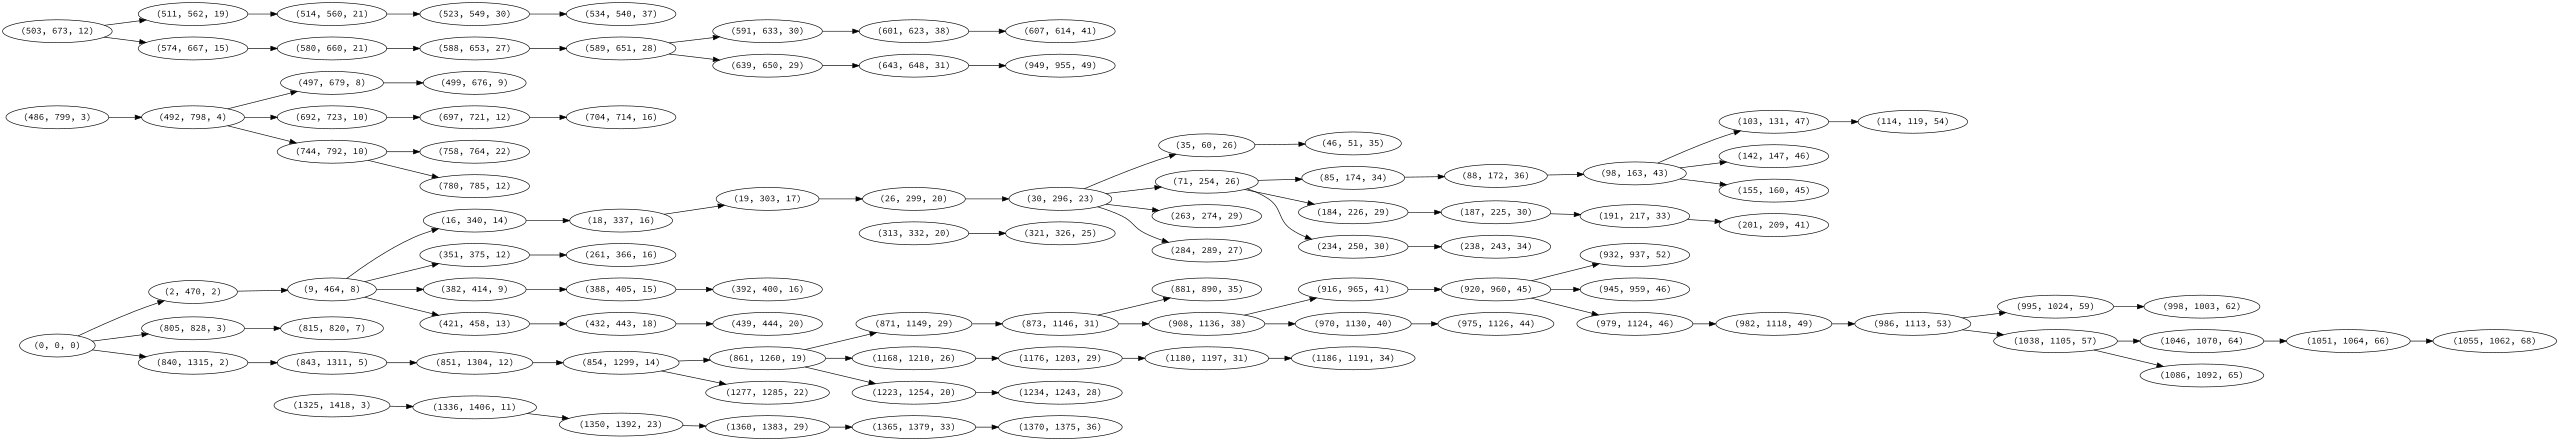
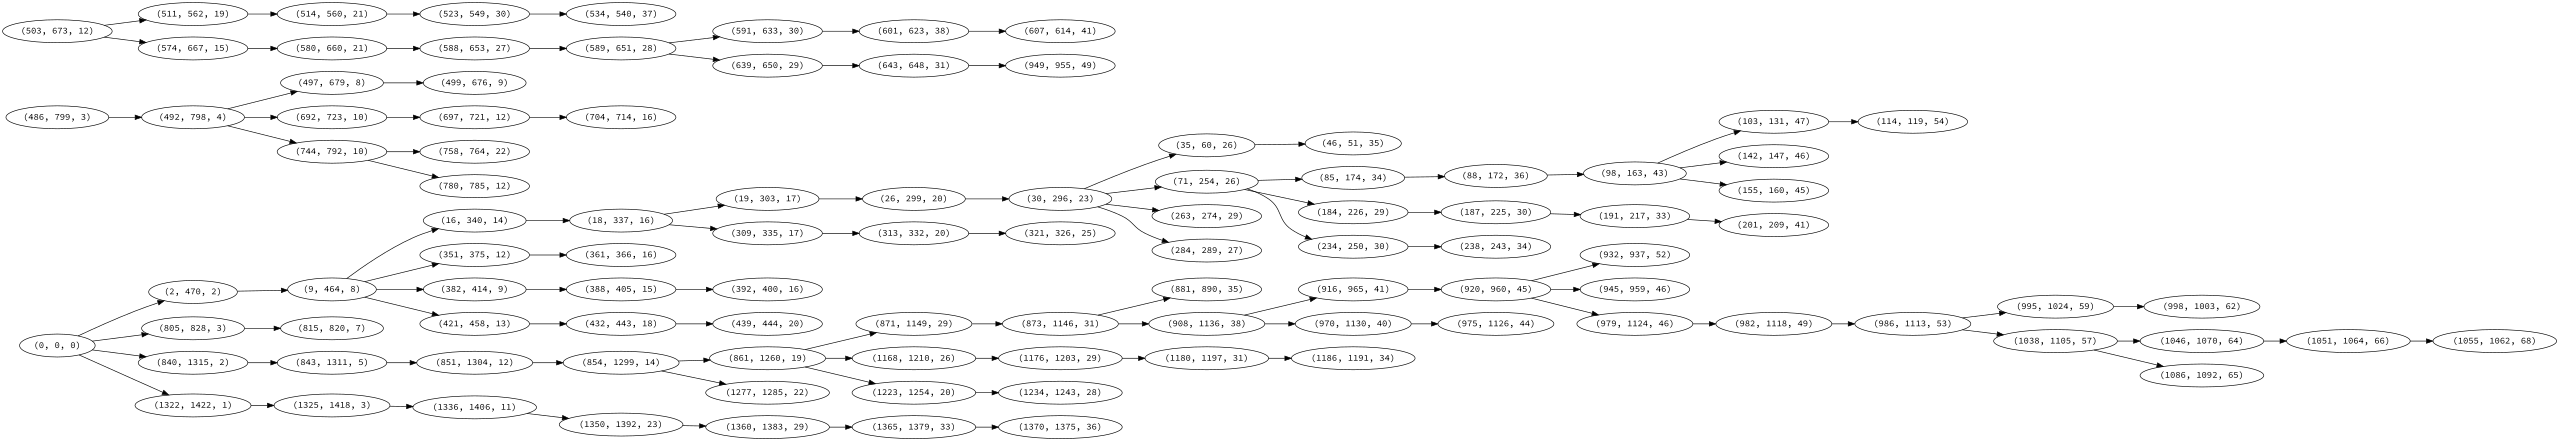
none -> (768, 233)
(621, 255) -> (621, 255)
none -> (193, 405)
